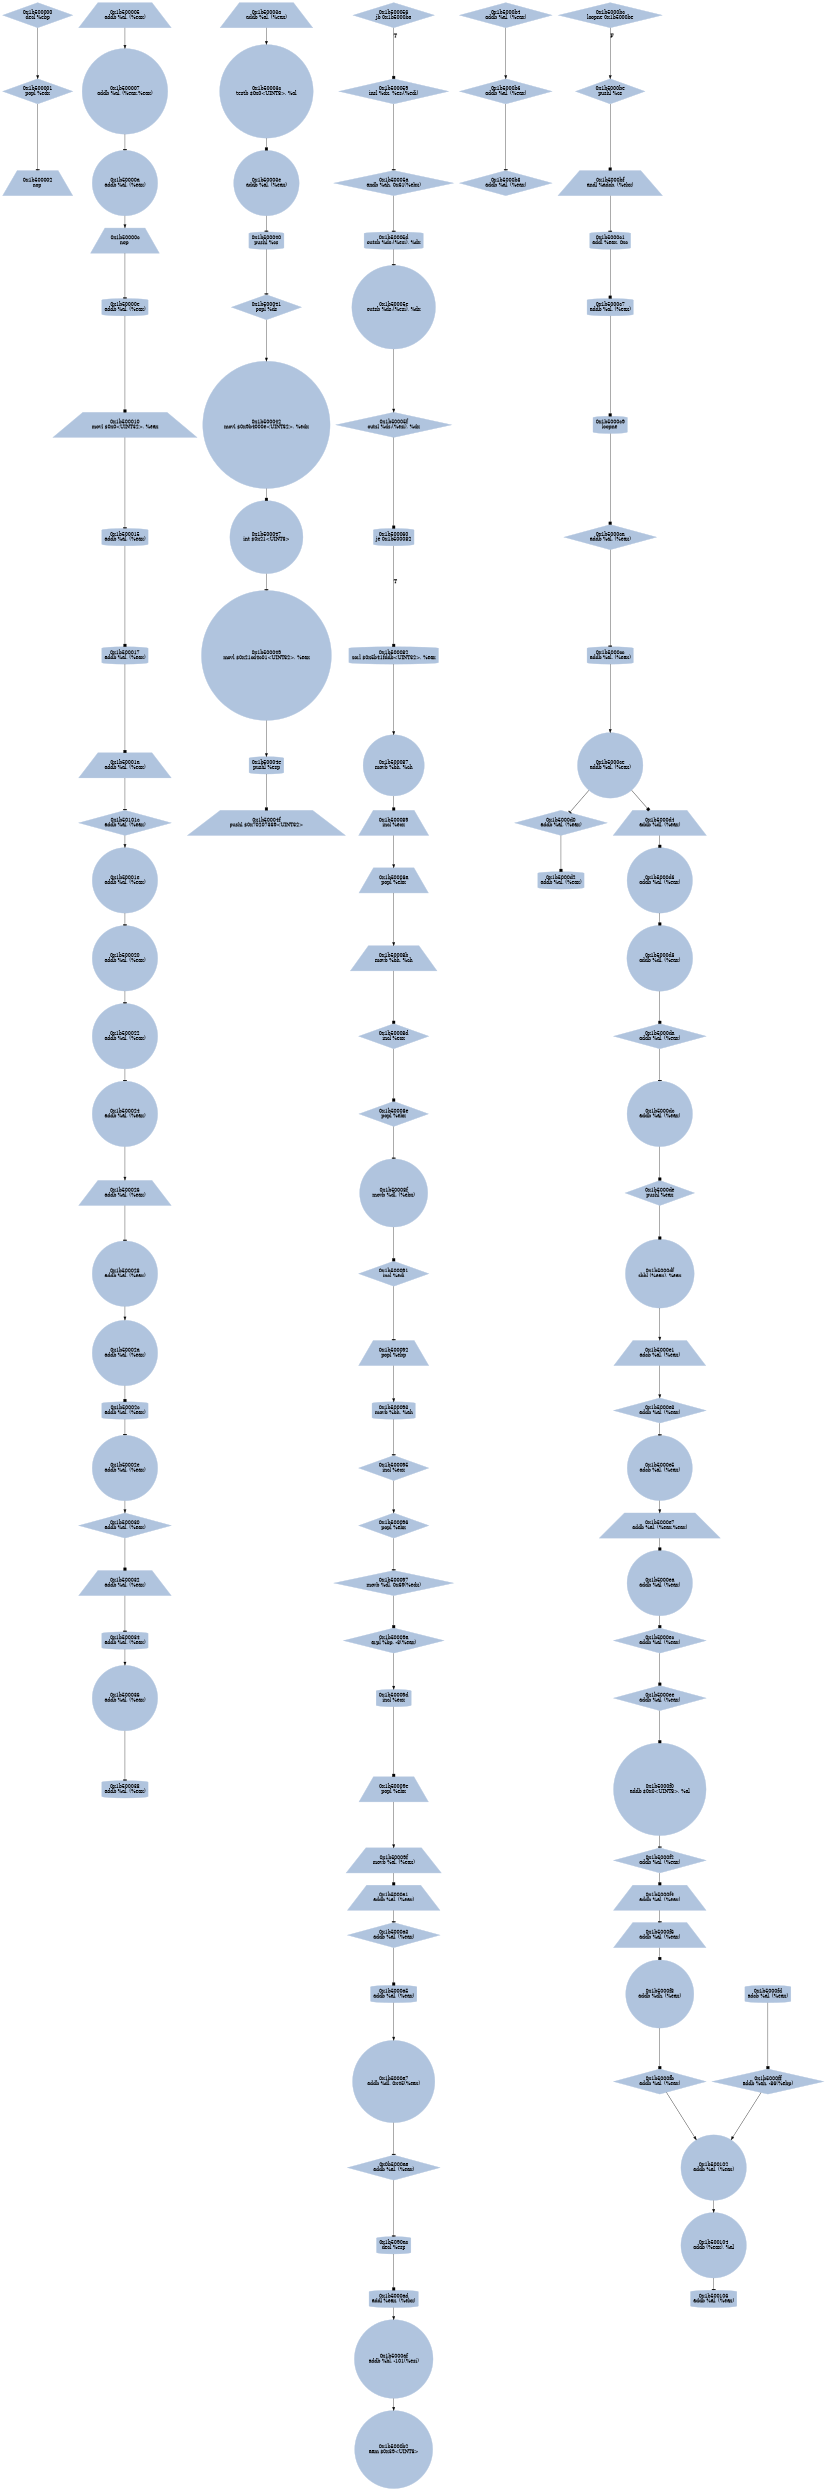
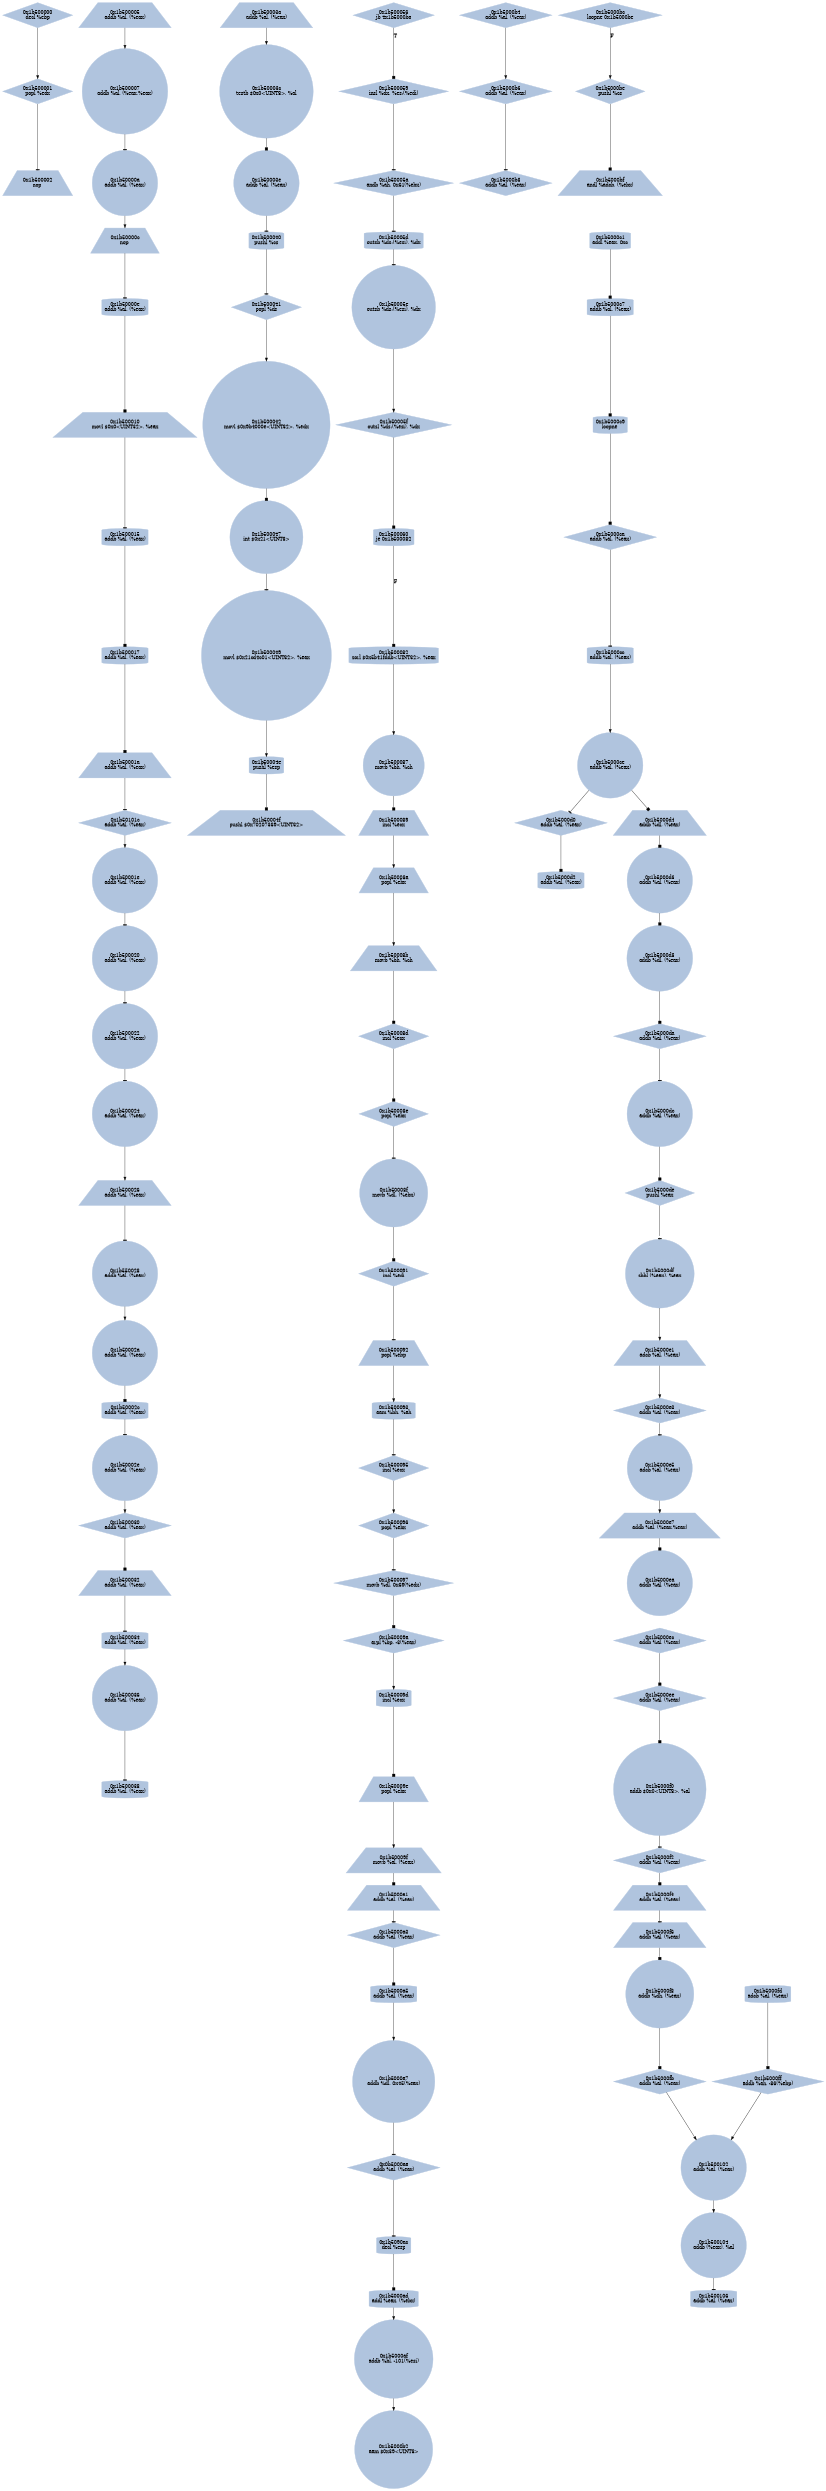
(394, 15) -> (394, 15)
(610, 213) -> none
(395, 582) -> (395, 582)
(660, 1221) -> (660, 1221)
(125, 1274) -> (125, 1274)
(394, 1411) -> (394, 1411)
(660, 1620) -> none
